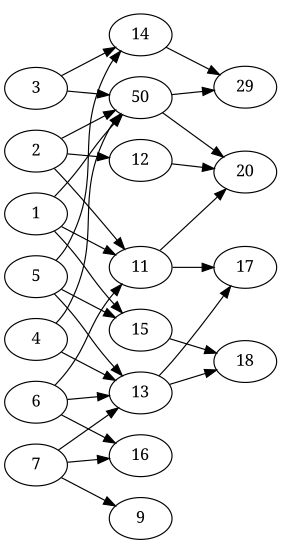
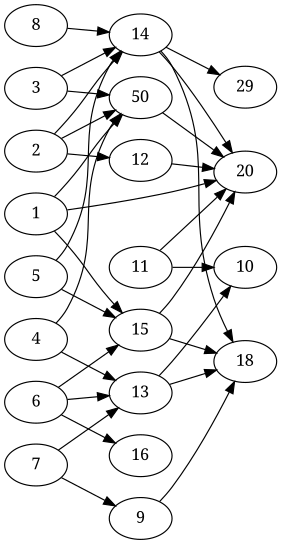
none -> (36, 26)
(187, 93) -> none
none -> (195, 96)
(77, 193) -> (83, 100)
none -> (199, 197)
(80, 236) -> (136, 199)
(245, 267) -> (245, 267)
none -> (187, 277)
(83, 328) -> none
(85, 343) -> (81, 371)
none -> (198, 449)
(82, 461) -> none
